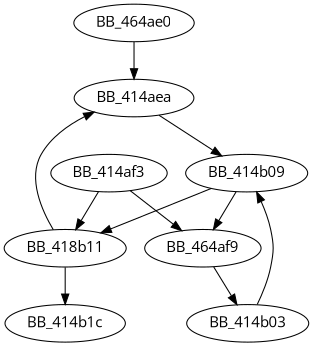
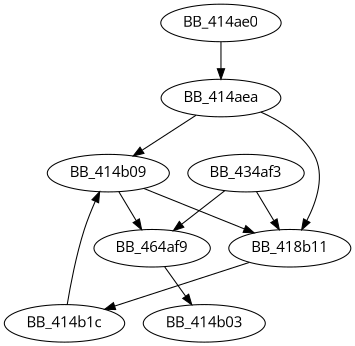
(134, 23) -> (221, 23)
(37, 164) -> (314, 155)
(109, 173) -> (246, 173)
(273, 253) -> (78, 252)
